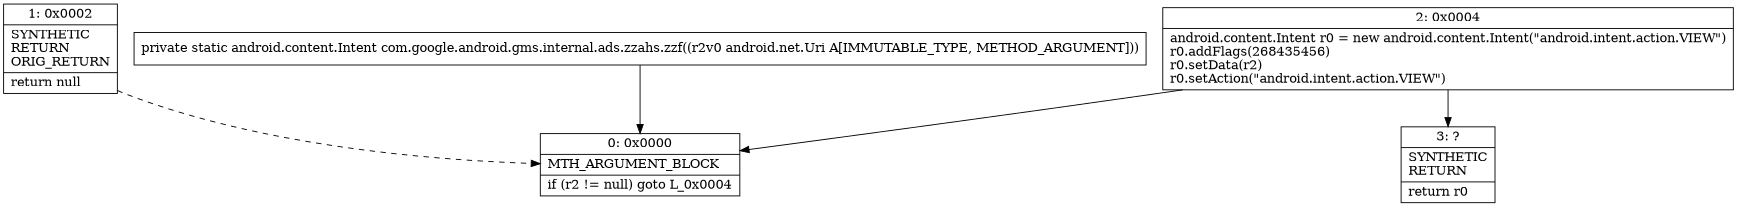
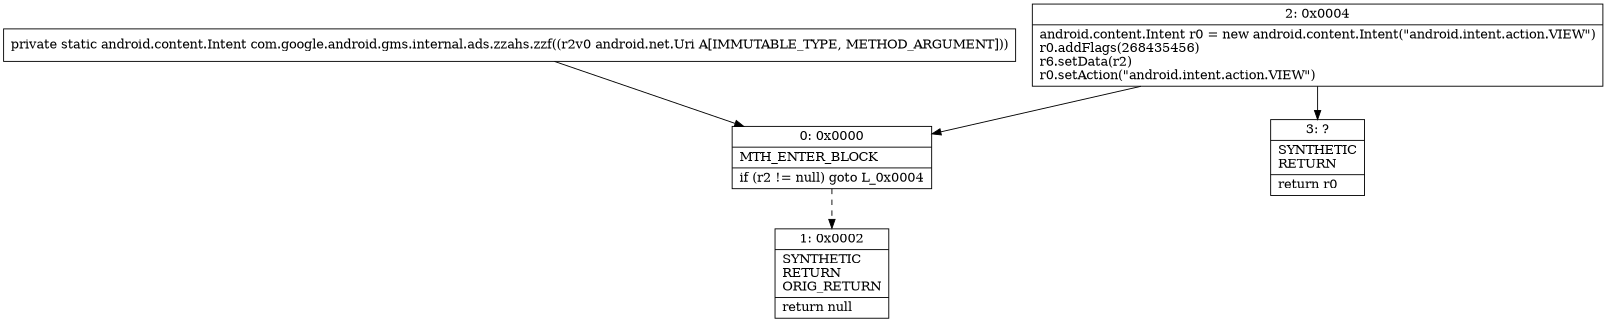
(1216, 65) -> (1086, 62)
(321, 144) -> (832, 204)
(633, 164) -> (809, 157)
